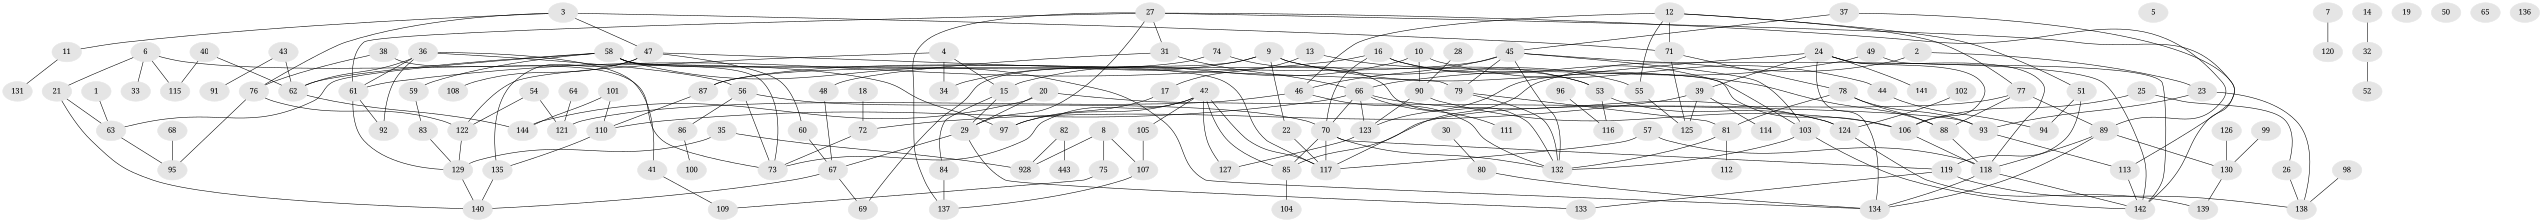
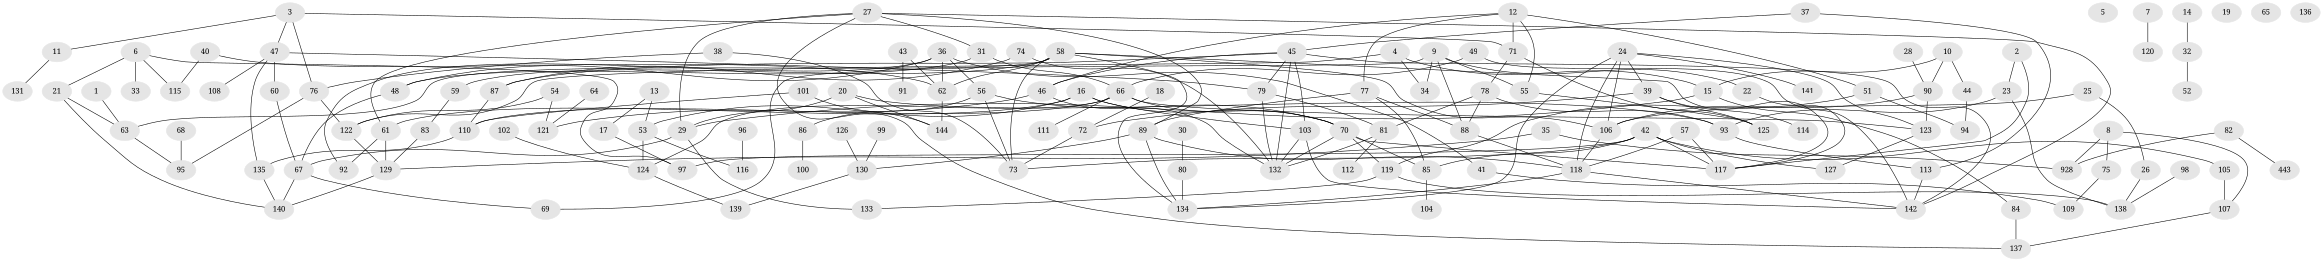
(2446, 13) -> none
(380, 76) -> (709, 77)
